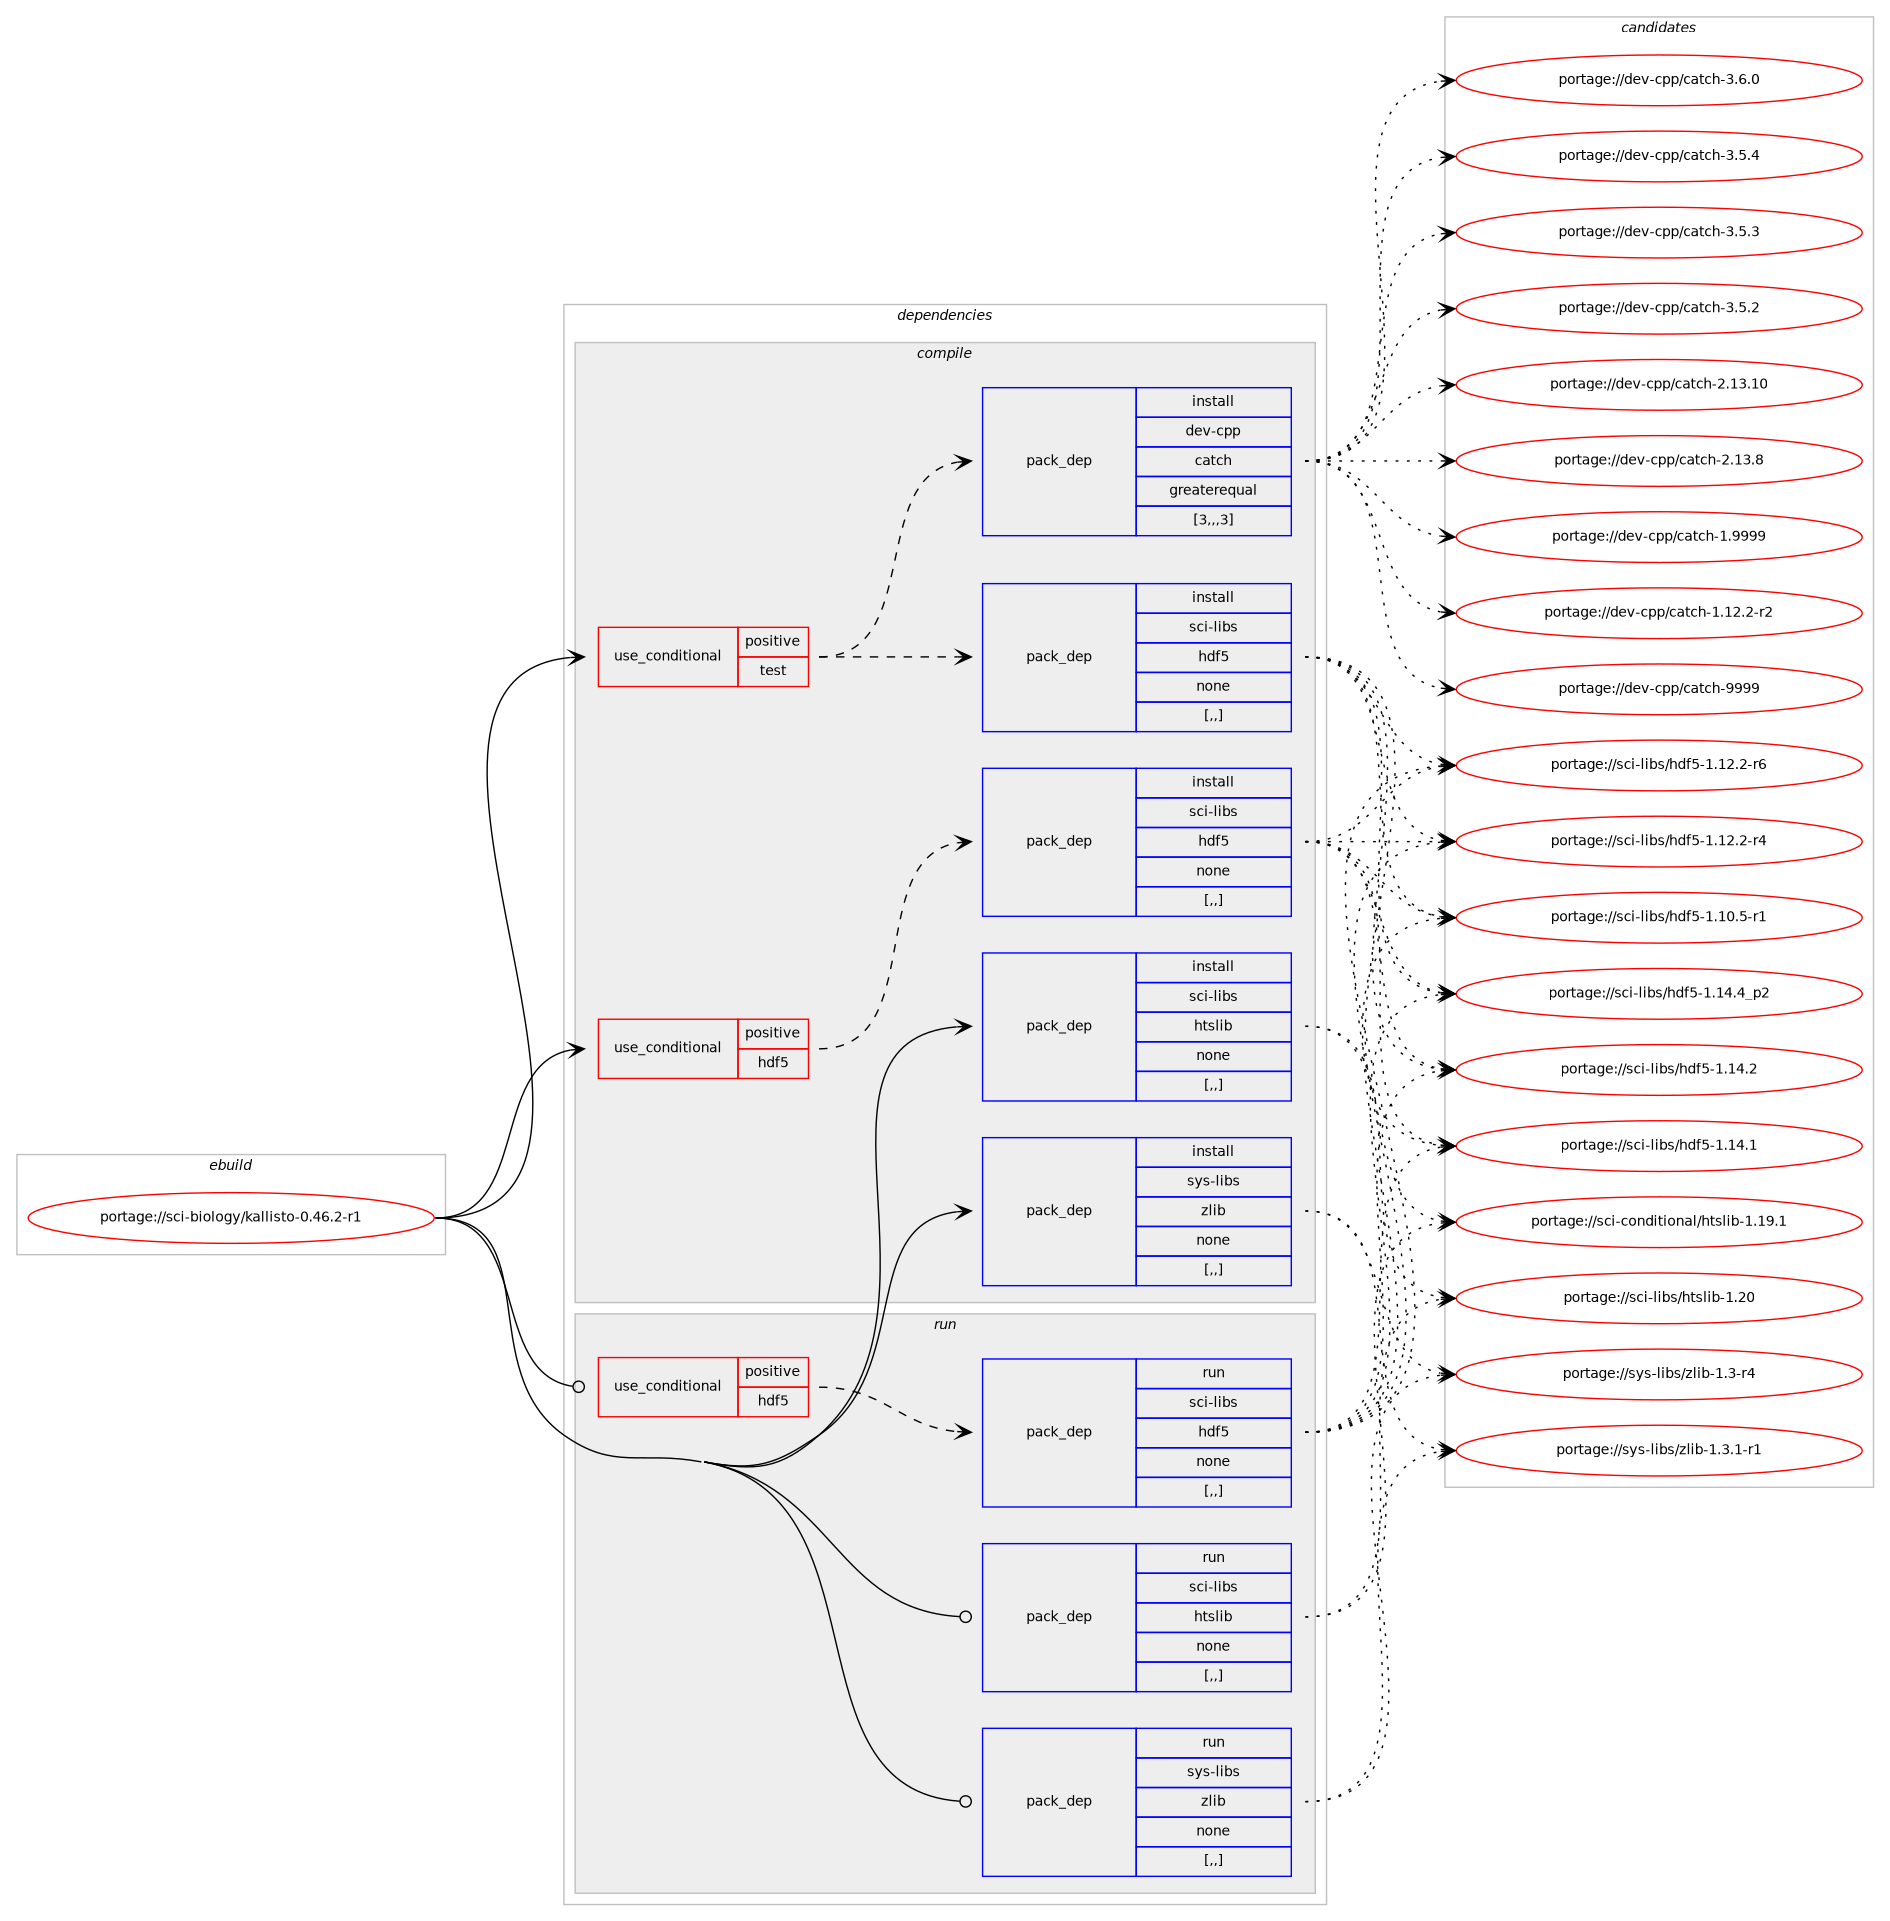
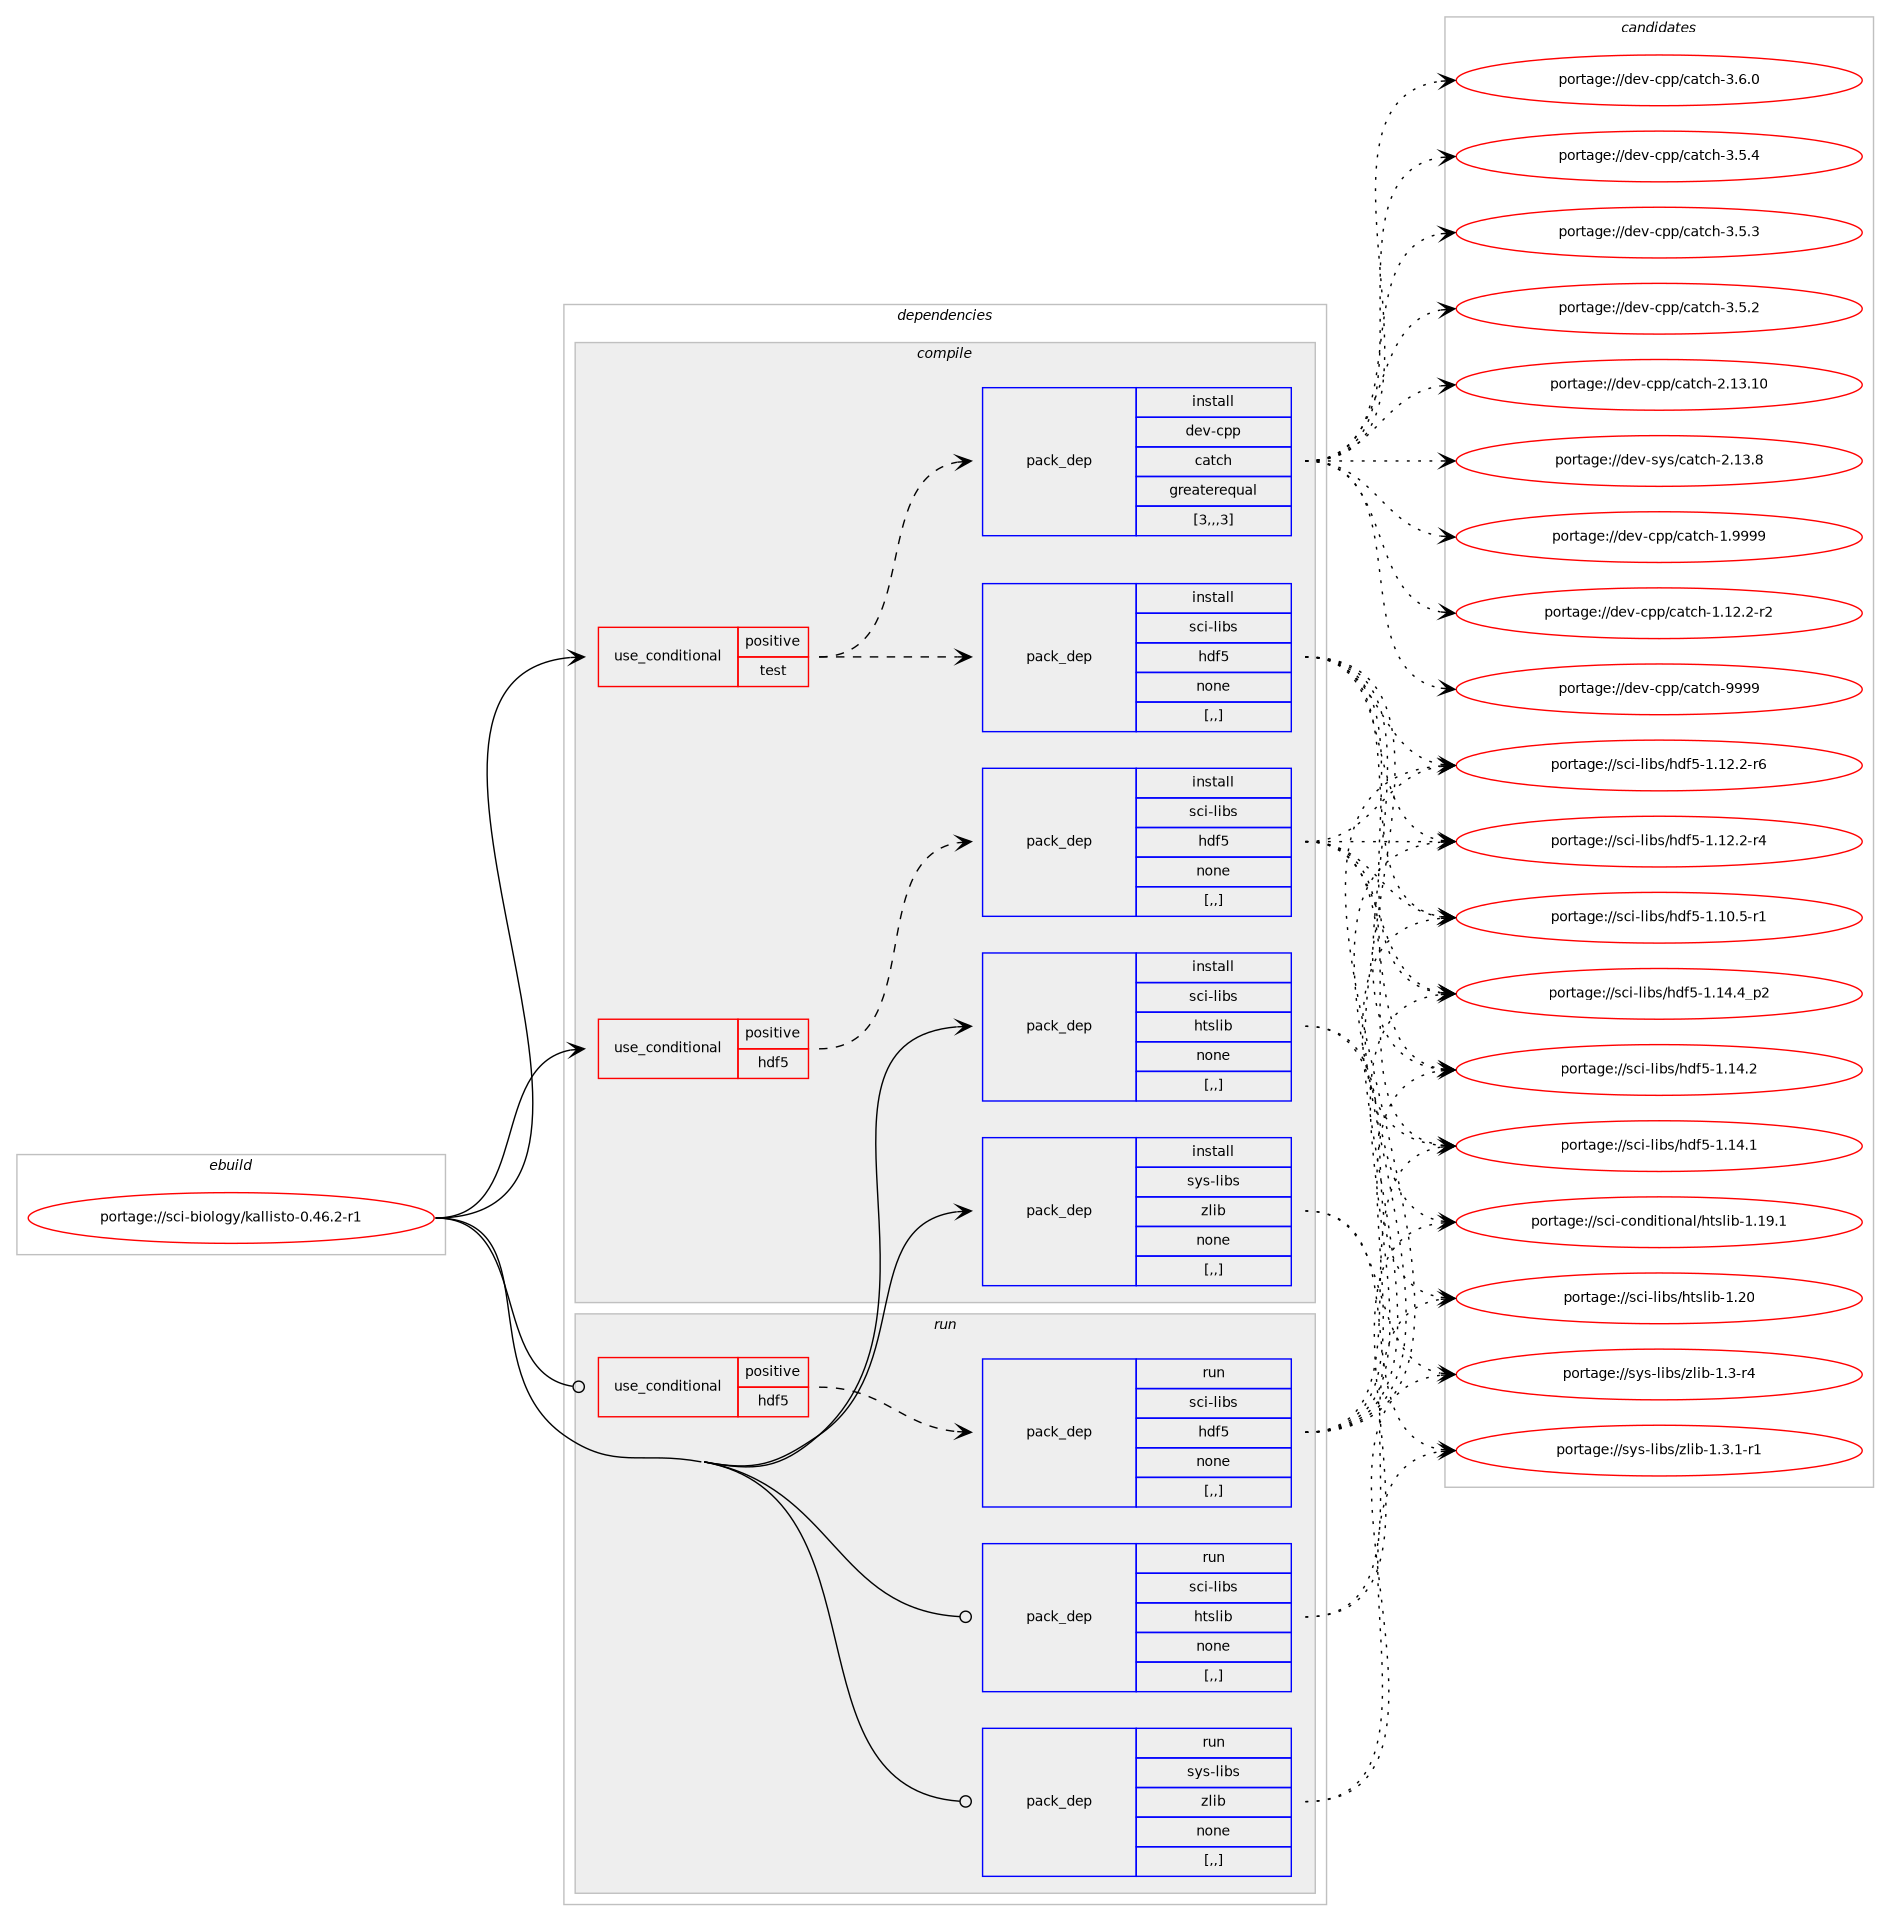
(1659, 461) -> (1659, 461)
